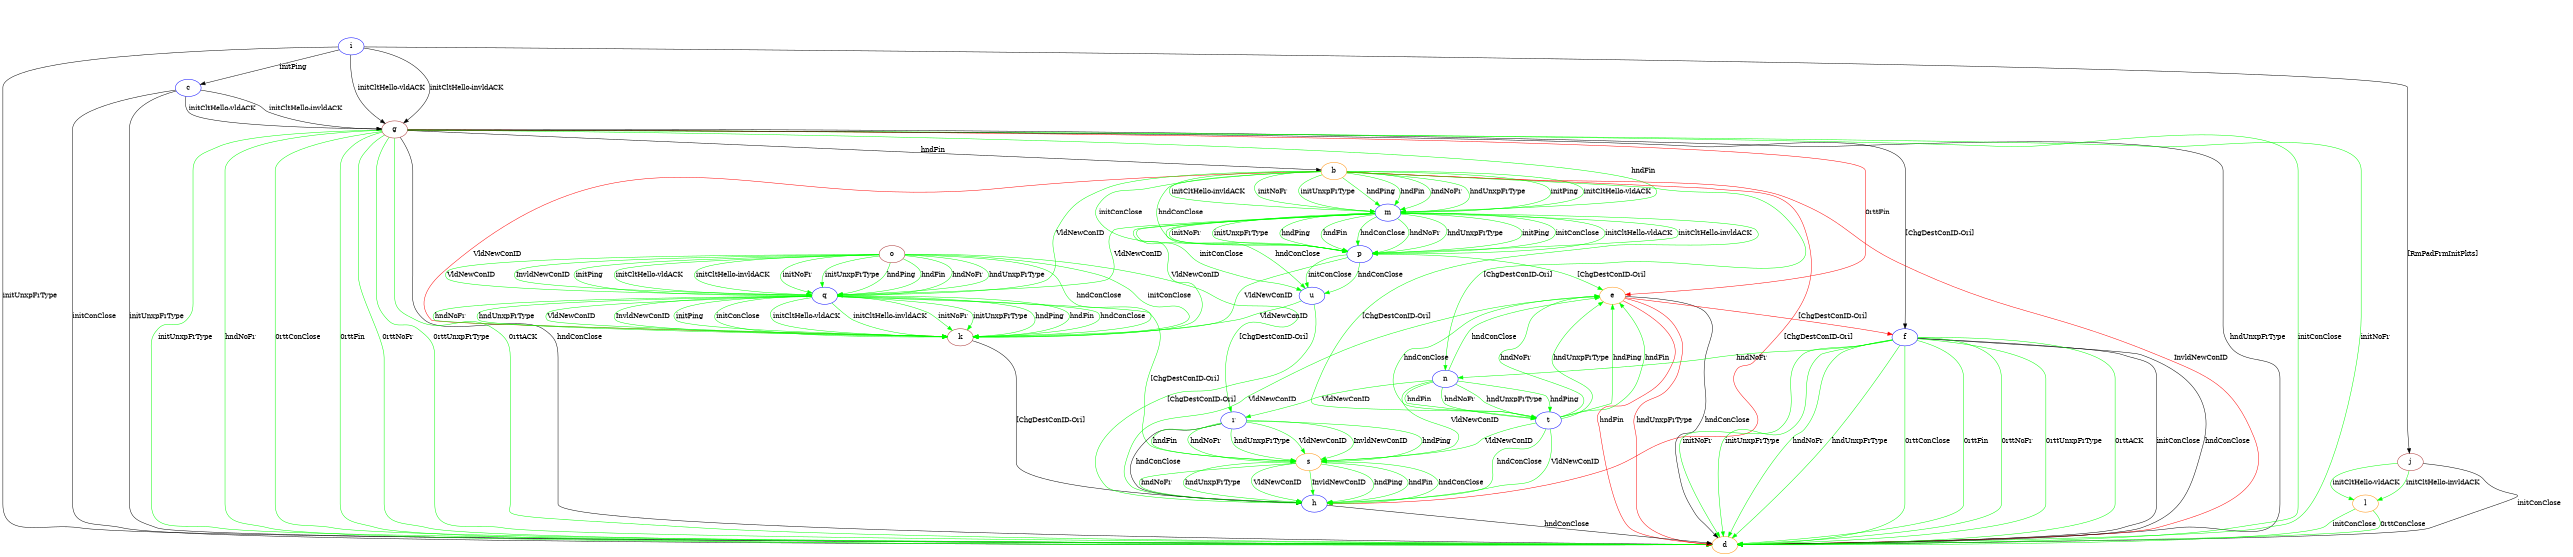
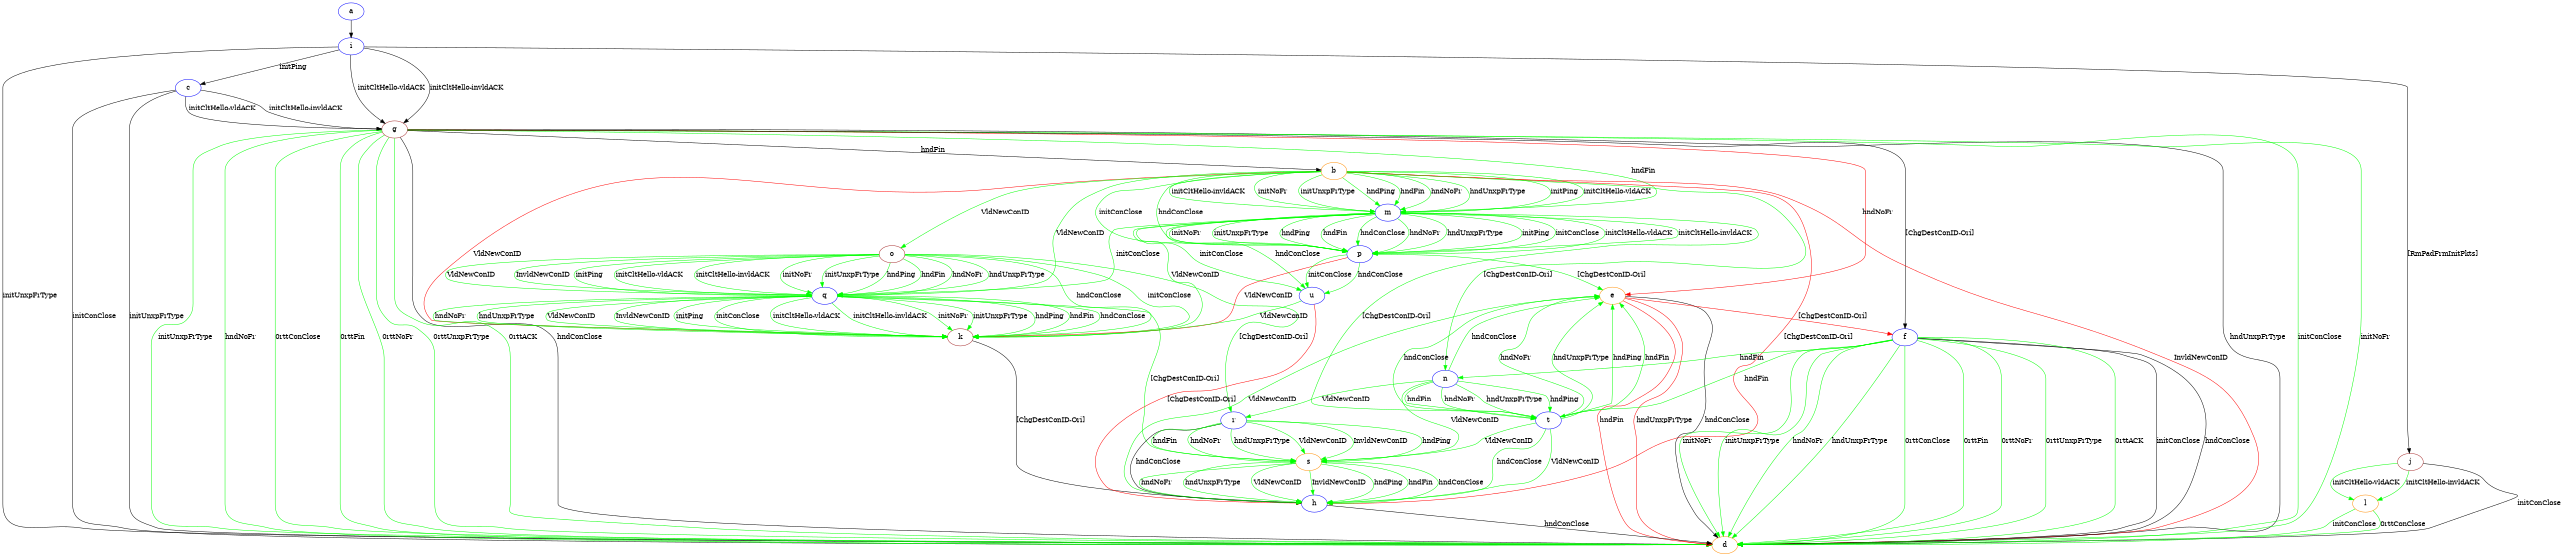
none -> (351, 11)
none -> (1021, 190)
(1879, 213) -> (1879, 213)
(1139, 254) -> (1139, 254)
(1230, 314) -> (1230, 314)
(1753, 358) -> (1753, 358)
none -> (1728, 377)
(1115, 427) -> (1115, 427)
